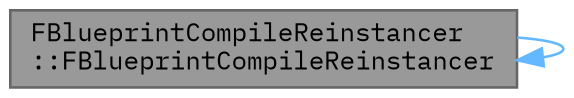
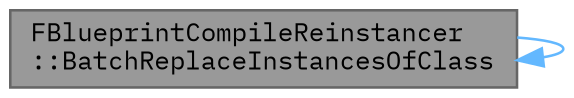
(264, 49) -> (264, 49)
